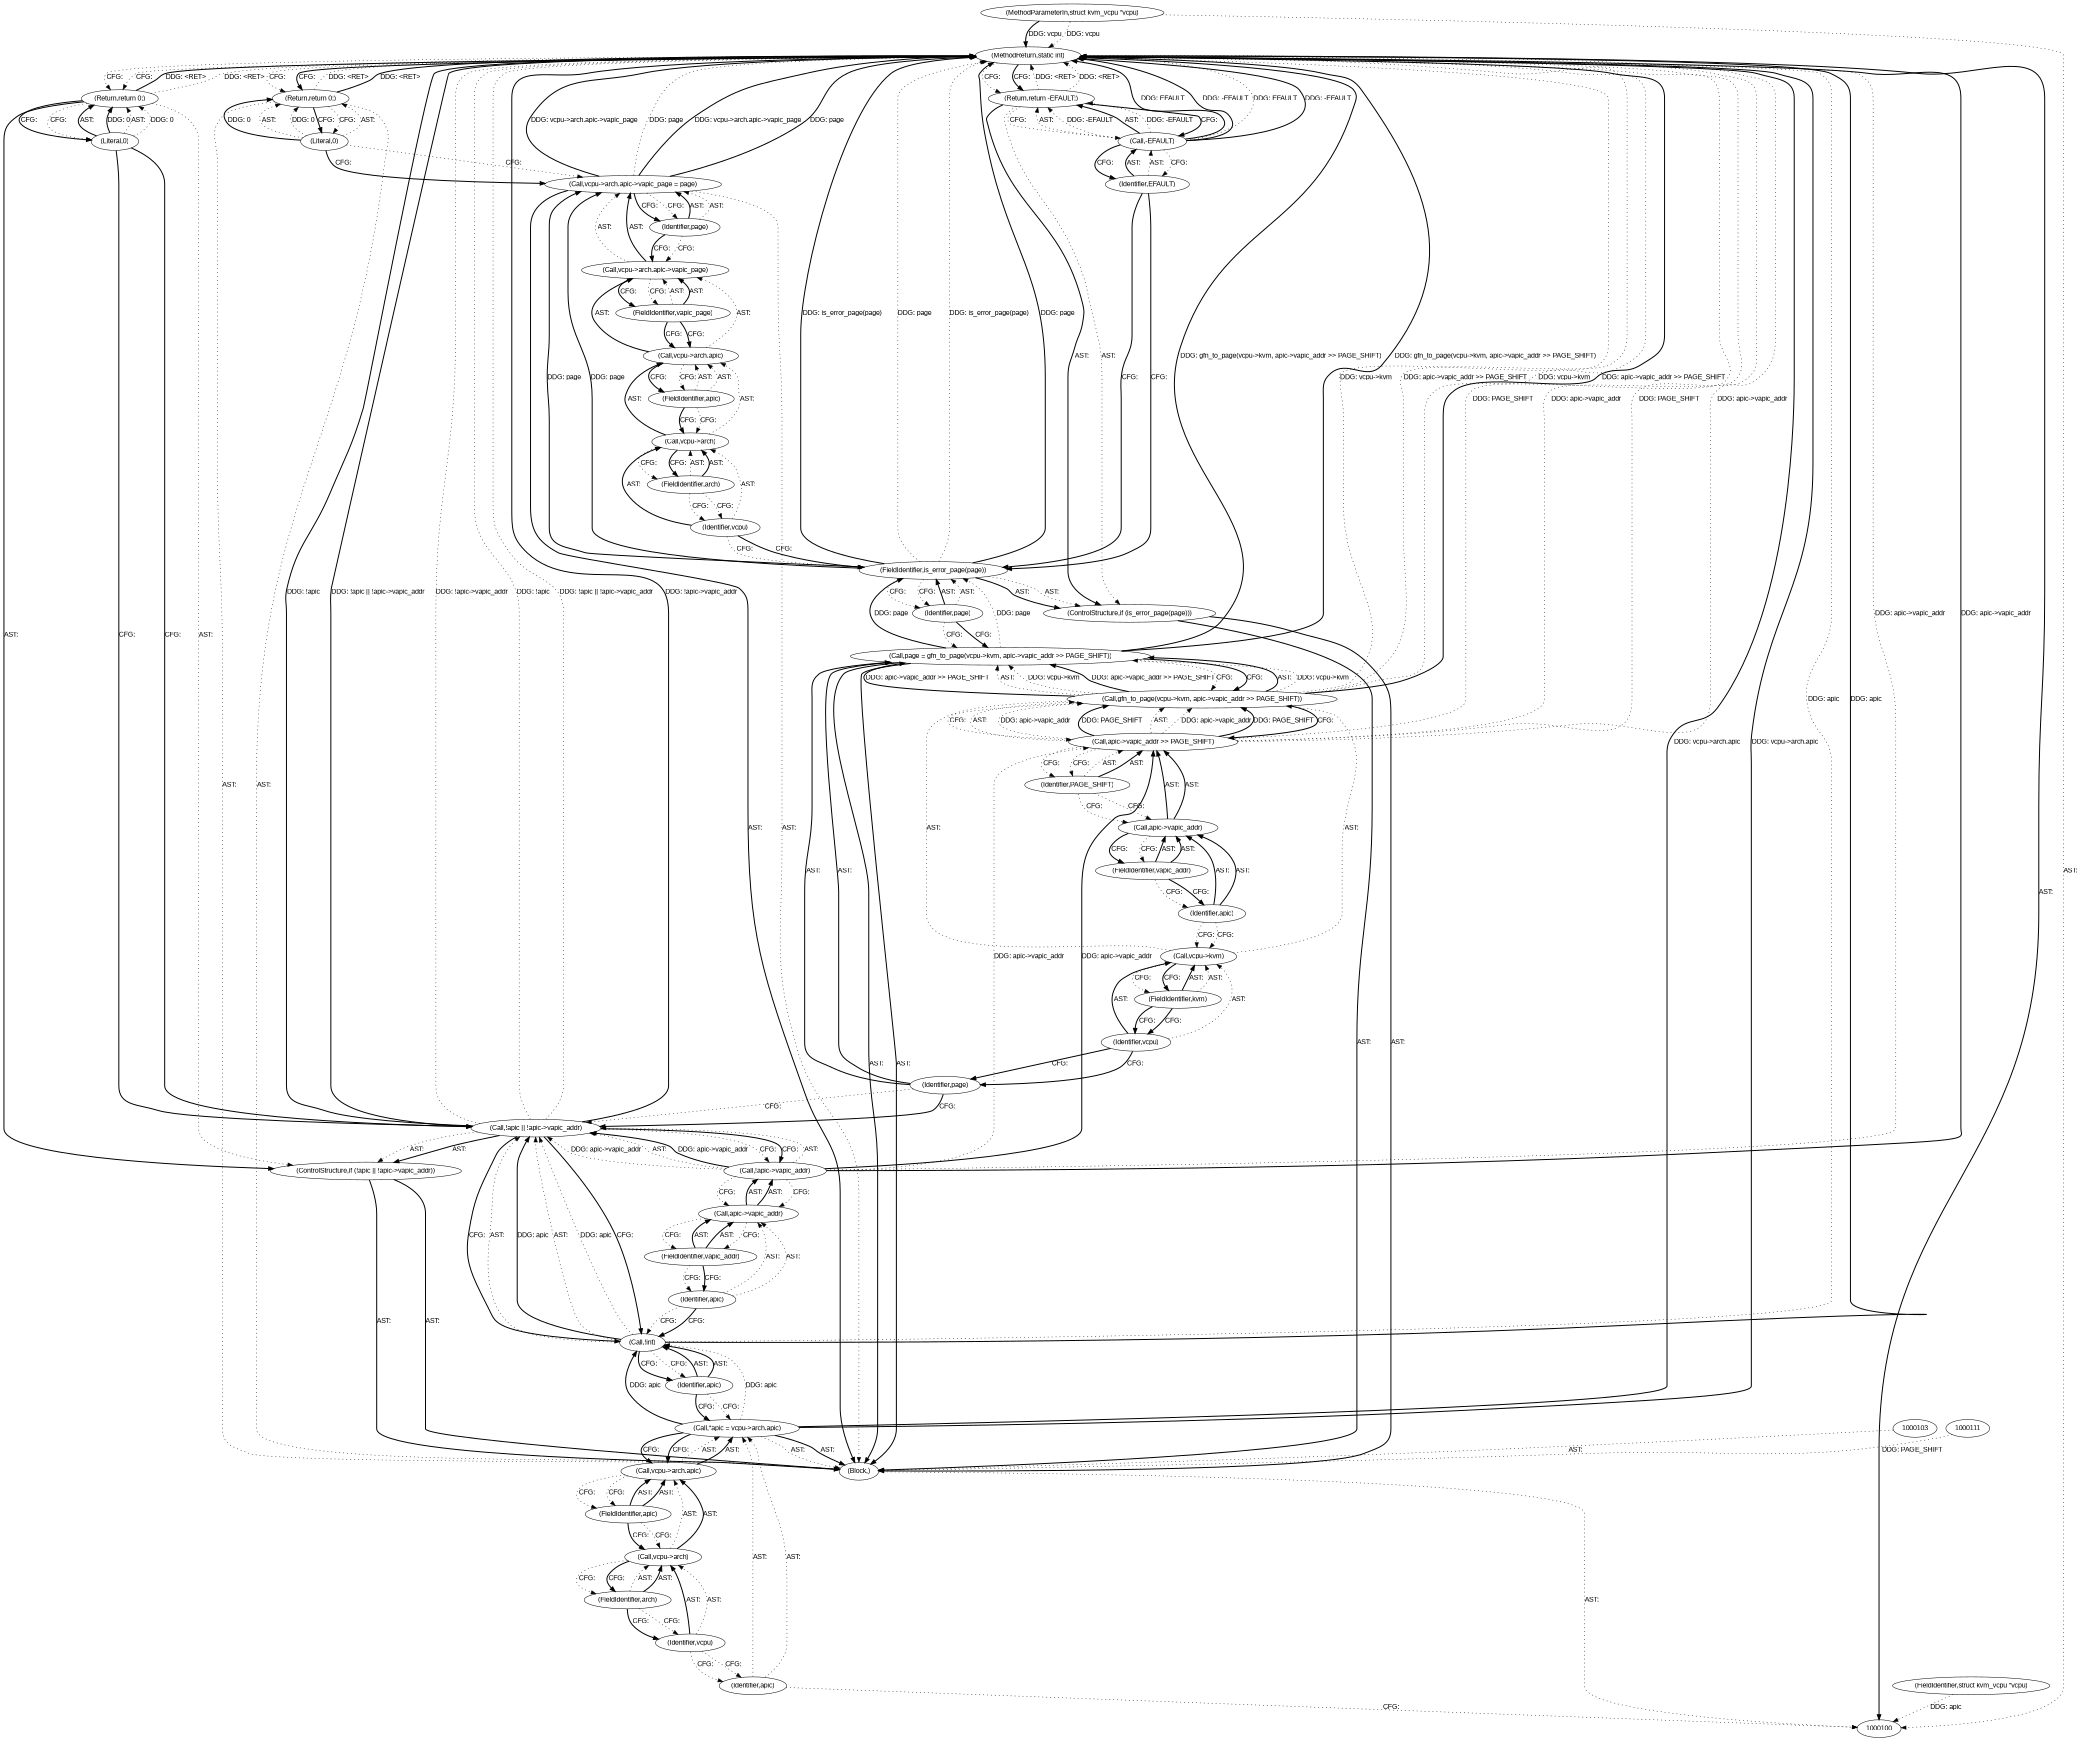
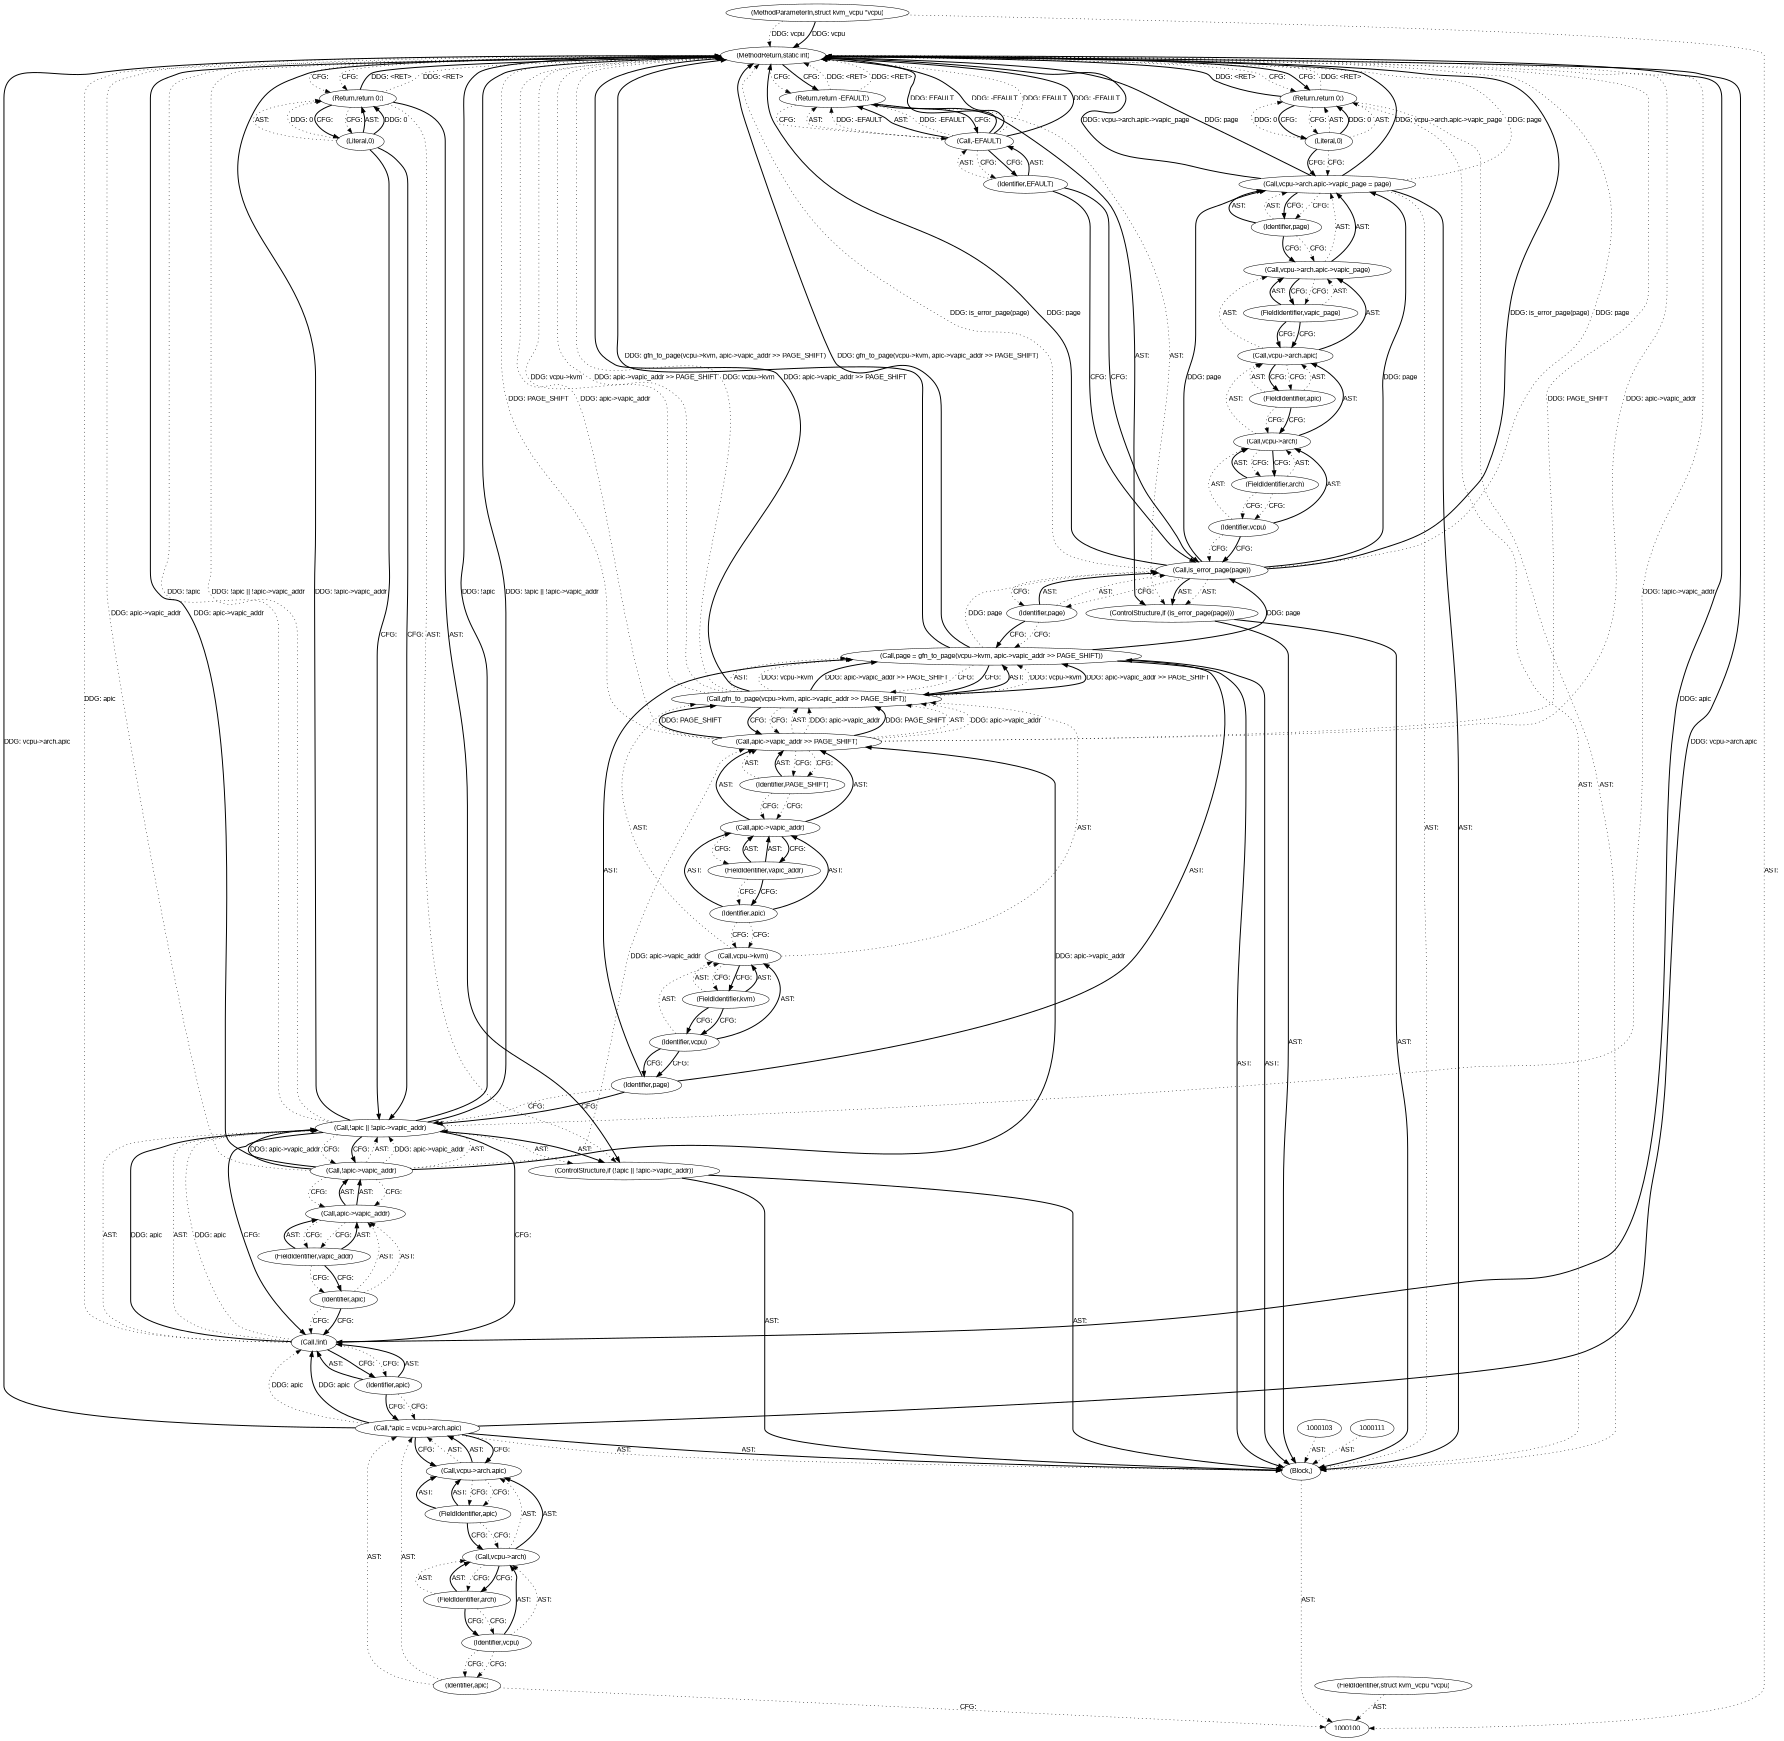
(2045, 430) -> none
(933, 570) -> (1212, 570)
(1912, 1450) -> (1349, 1450)
(1946, 1707) -> (1381, 1707)
